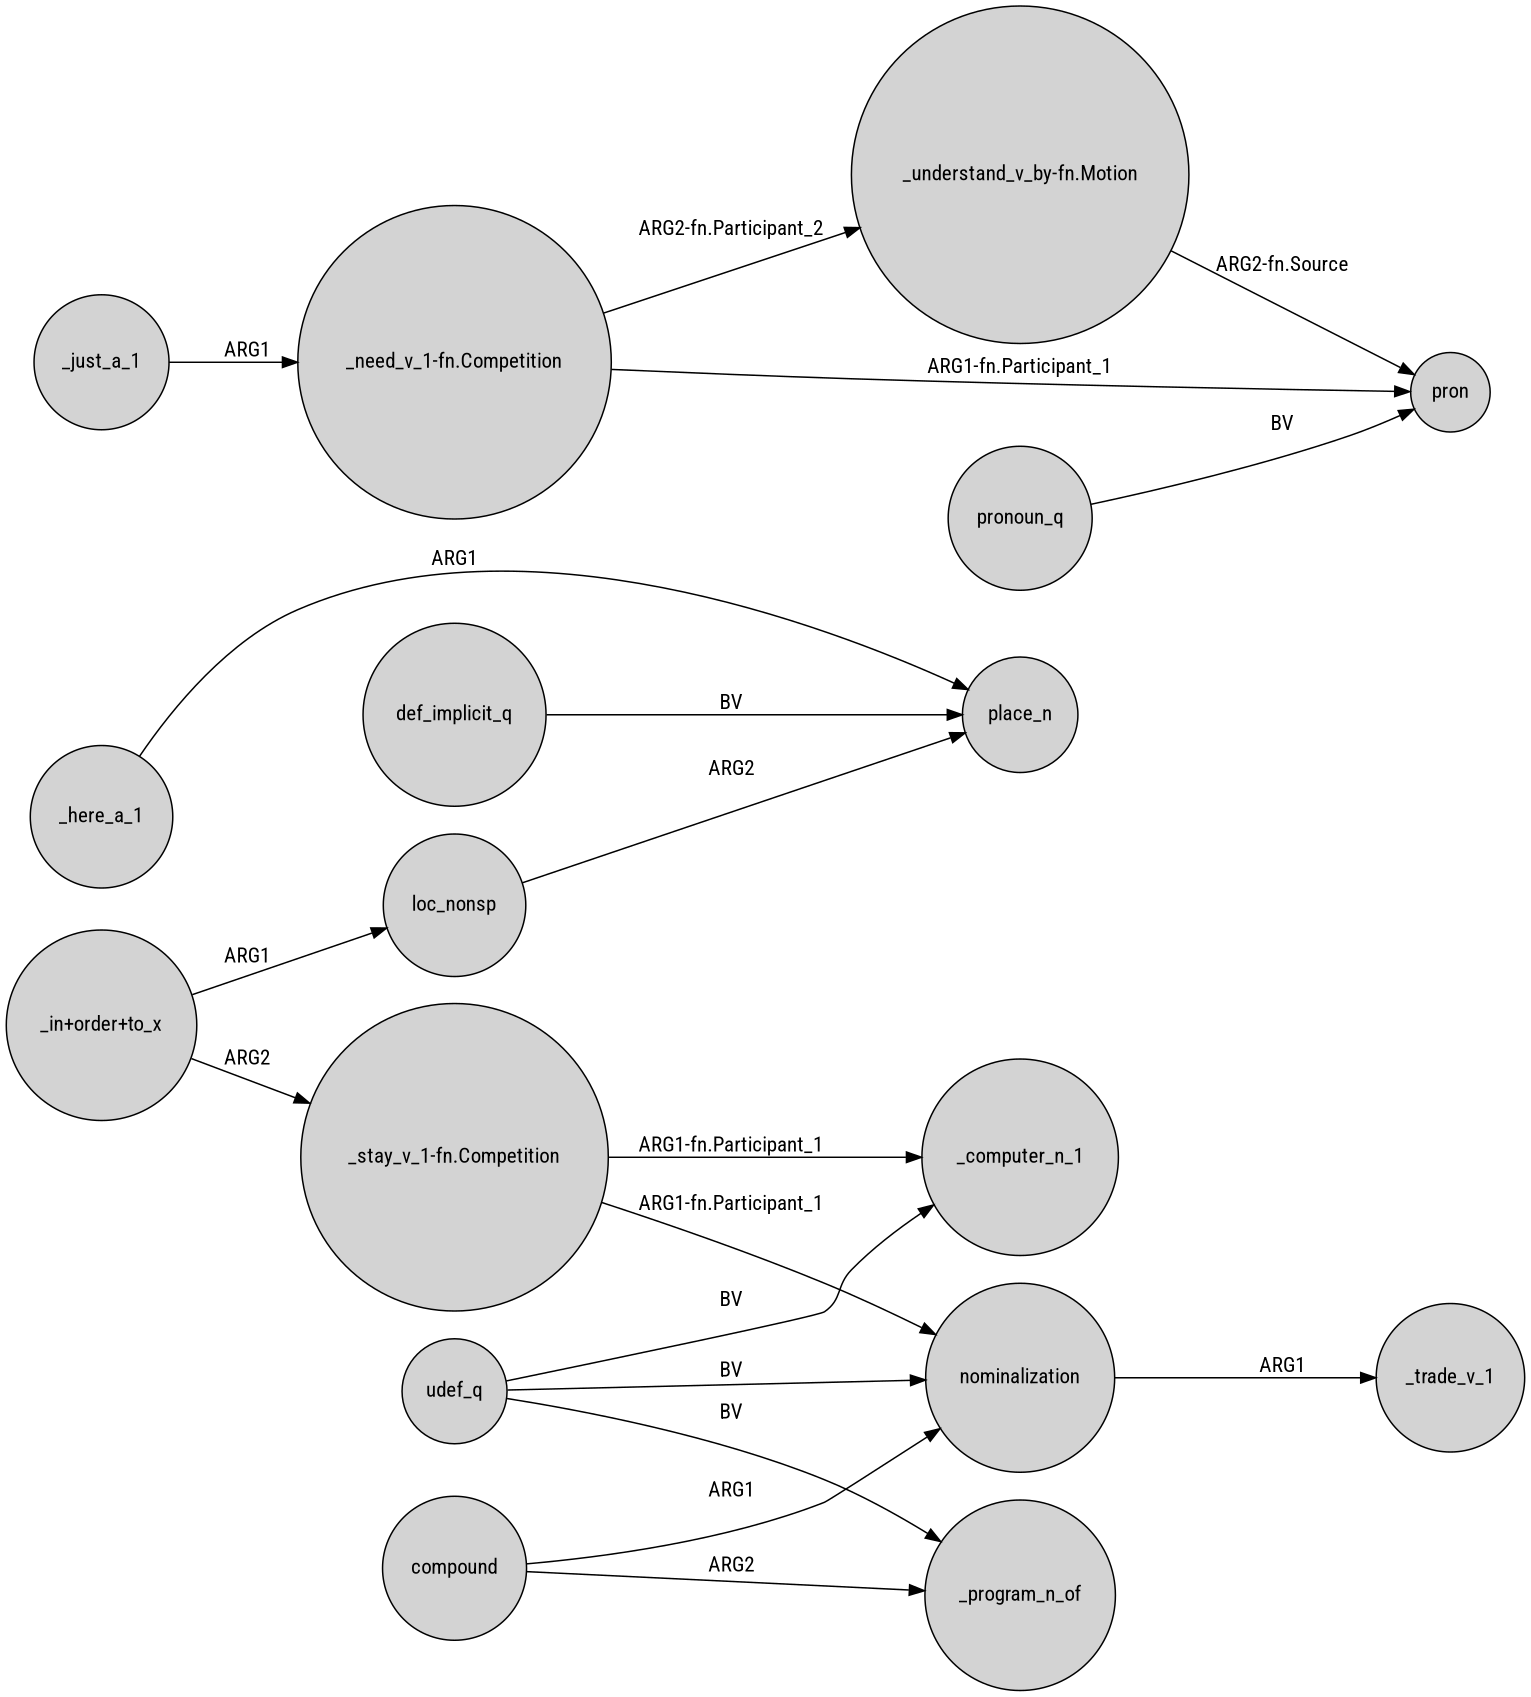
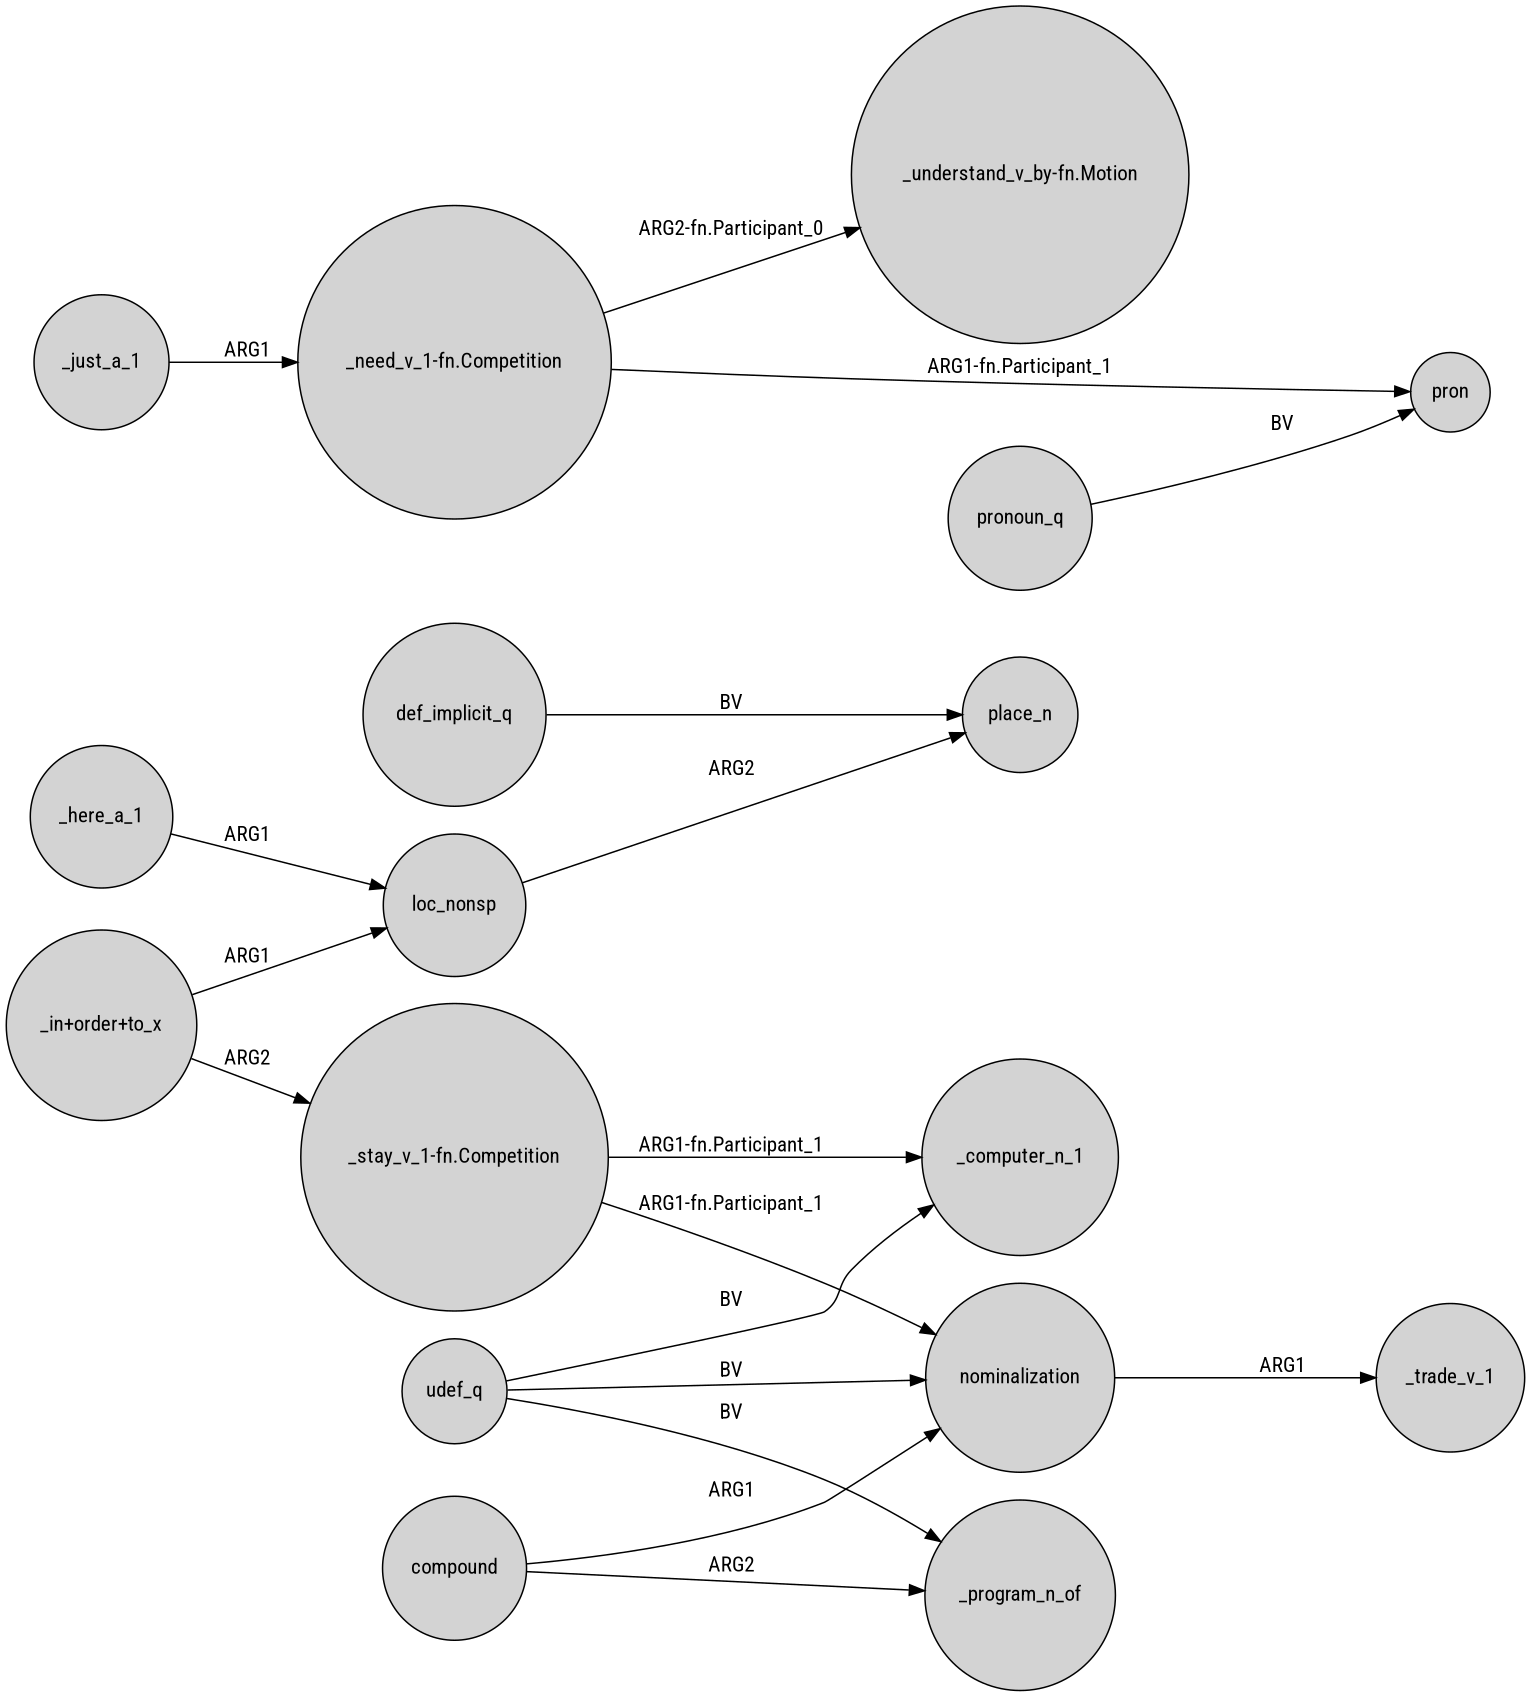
(732, 230) -> (732, 230)
(1286, 309) -> none
(523, 573) -> (271, 859)
